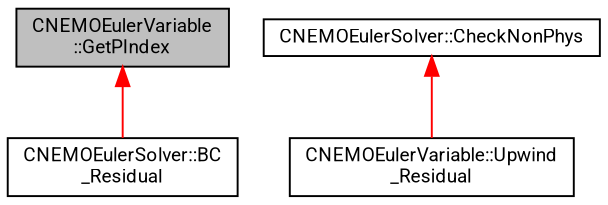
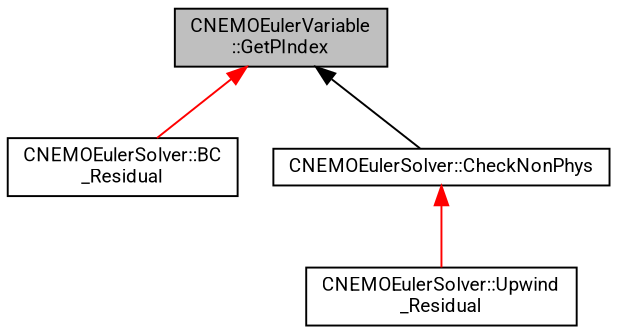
none -> (376, 114)
(432, 167) -> (441, 297)
